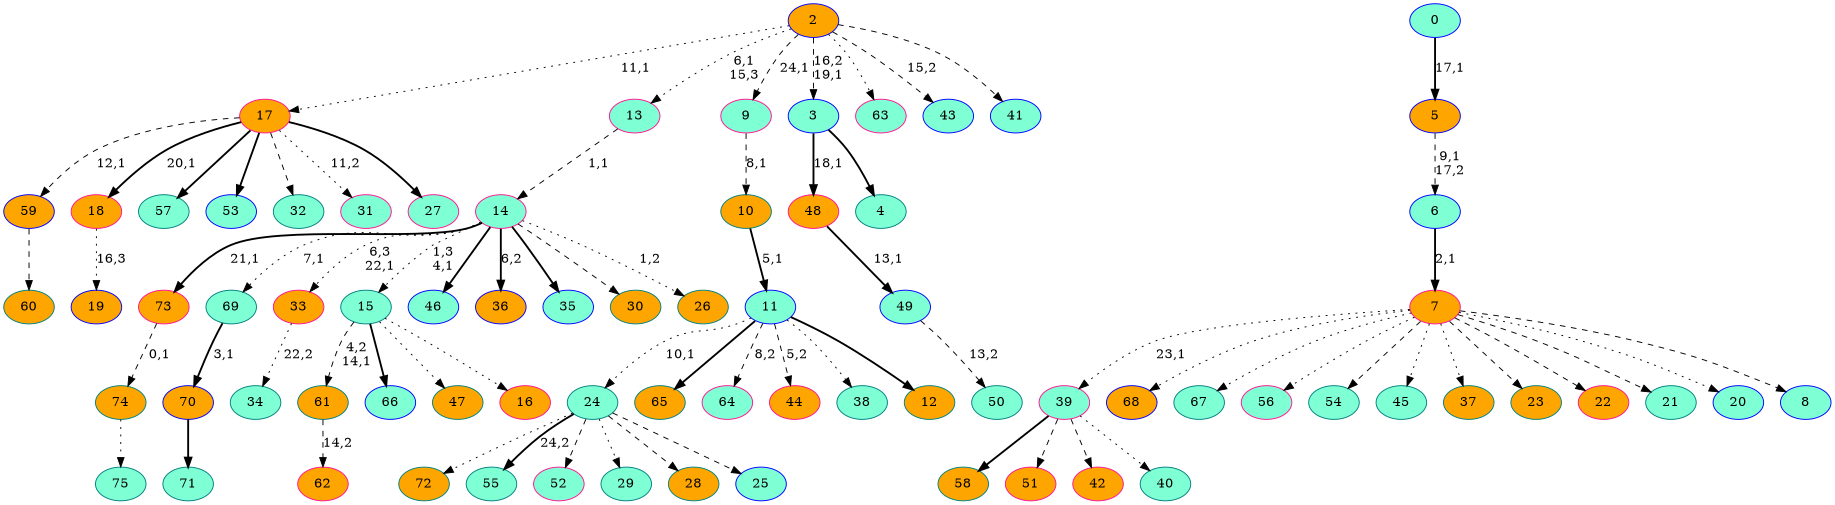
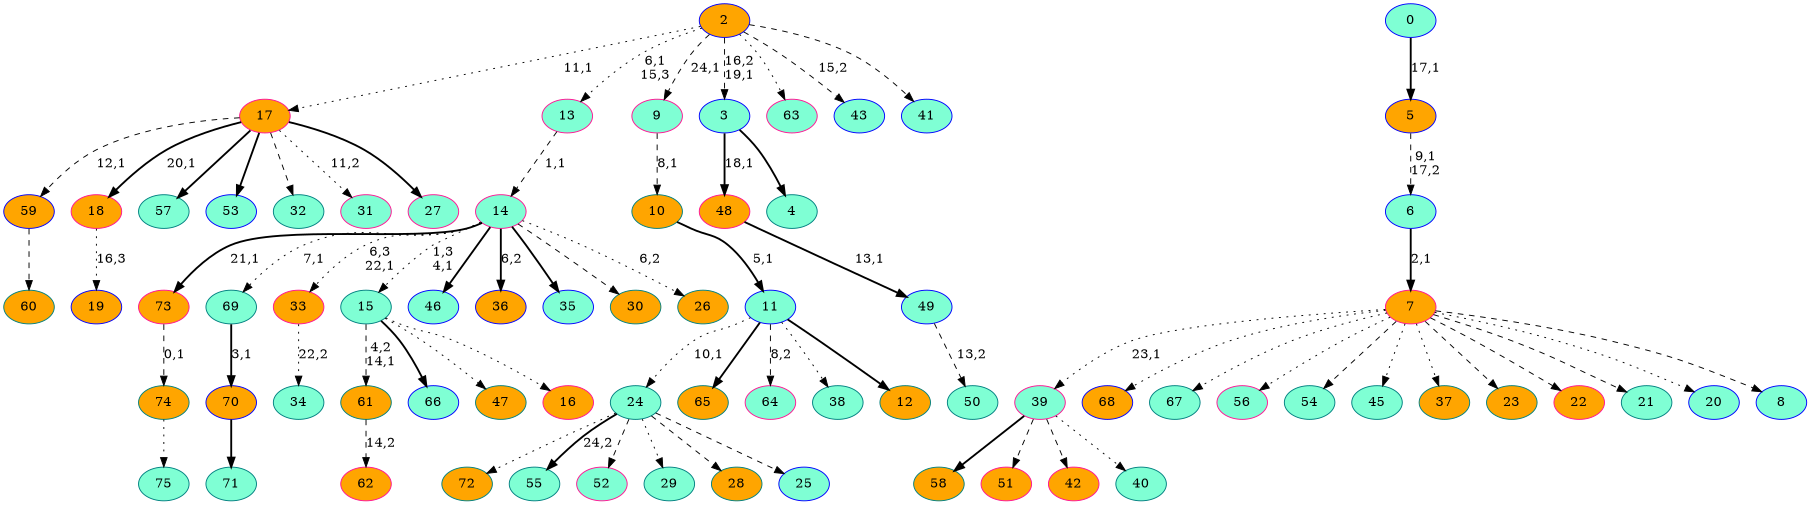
(650, 259) -> (650, 259)
(795, 403) -> none
